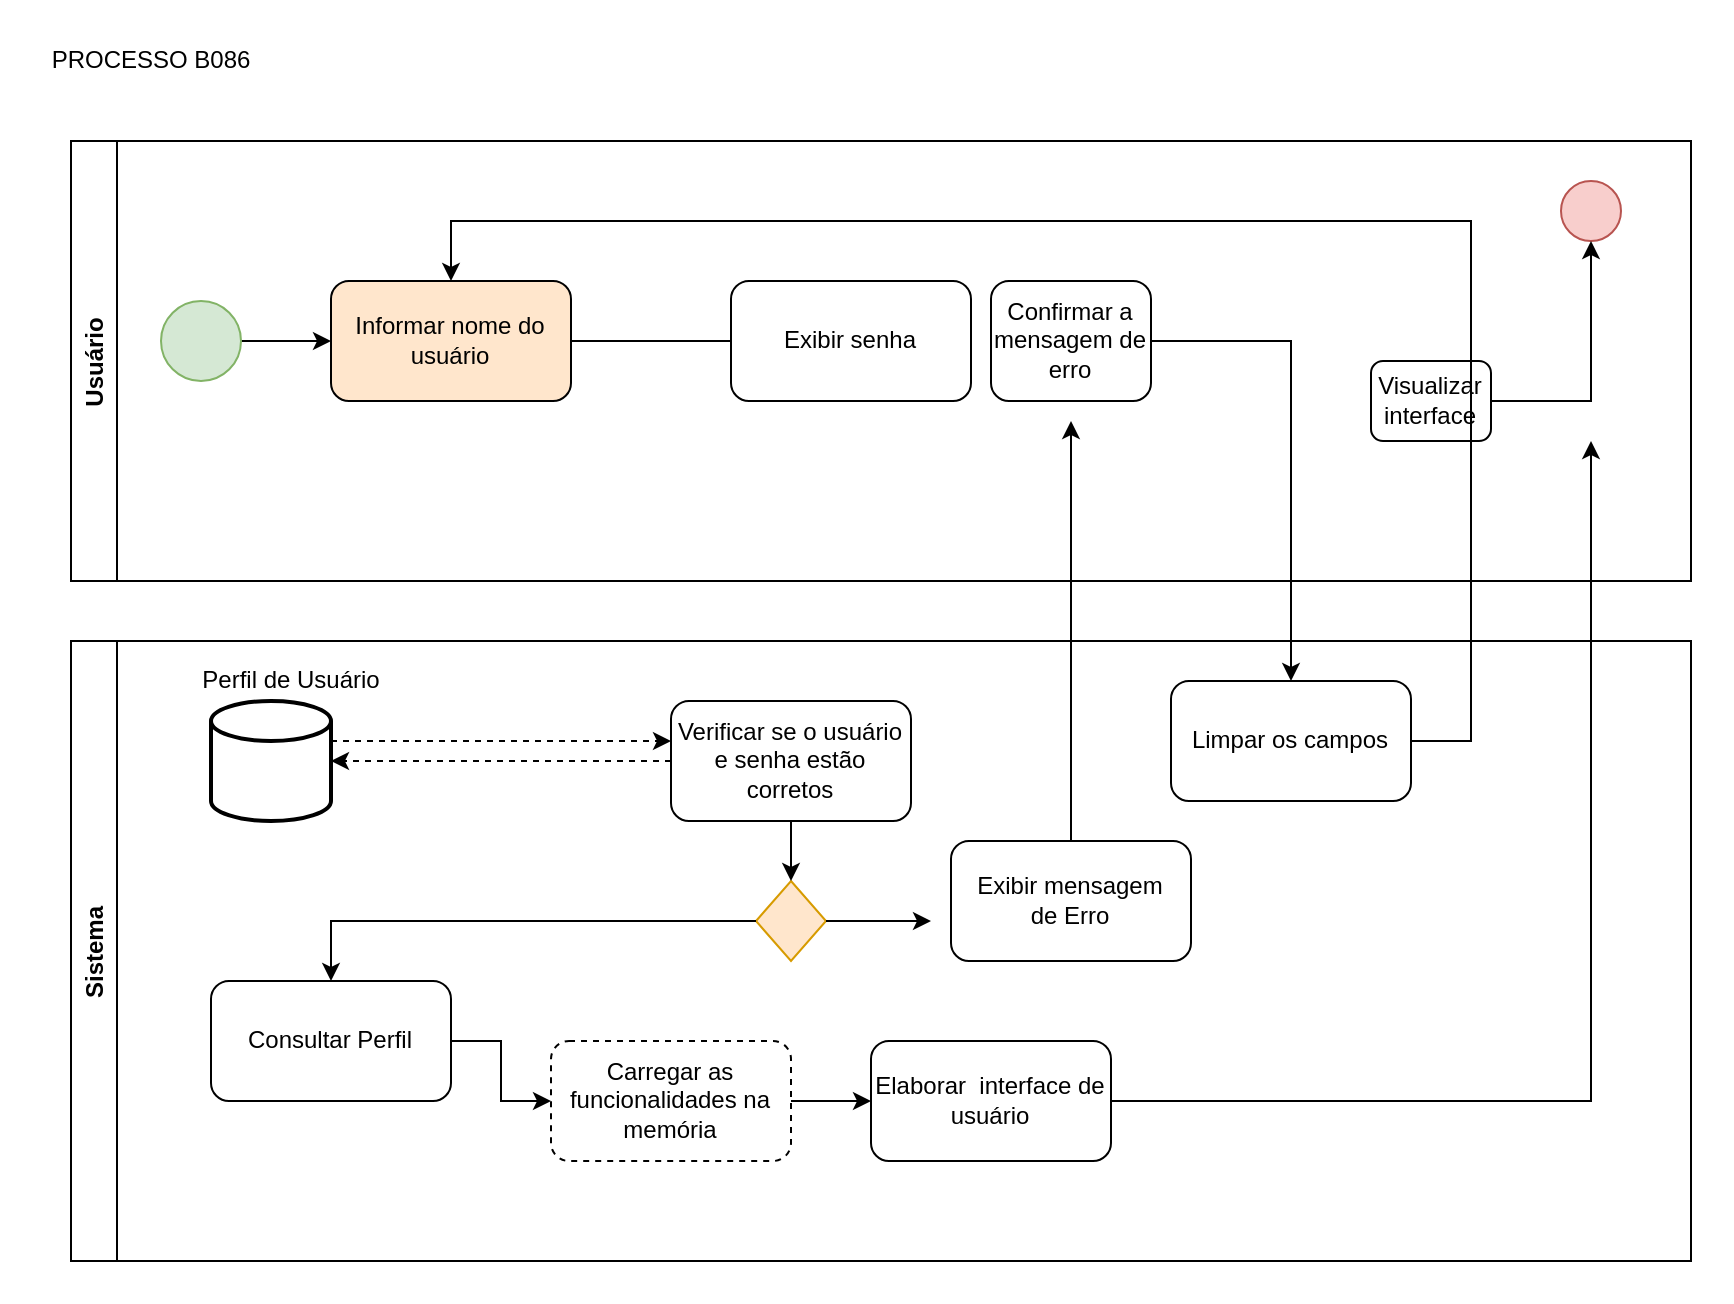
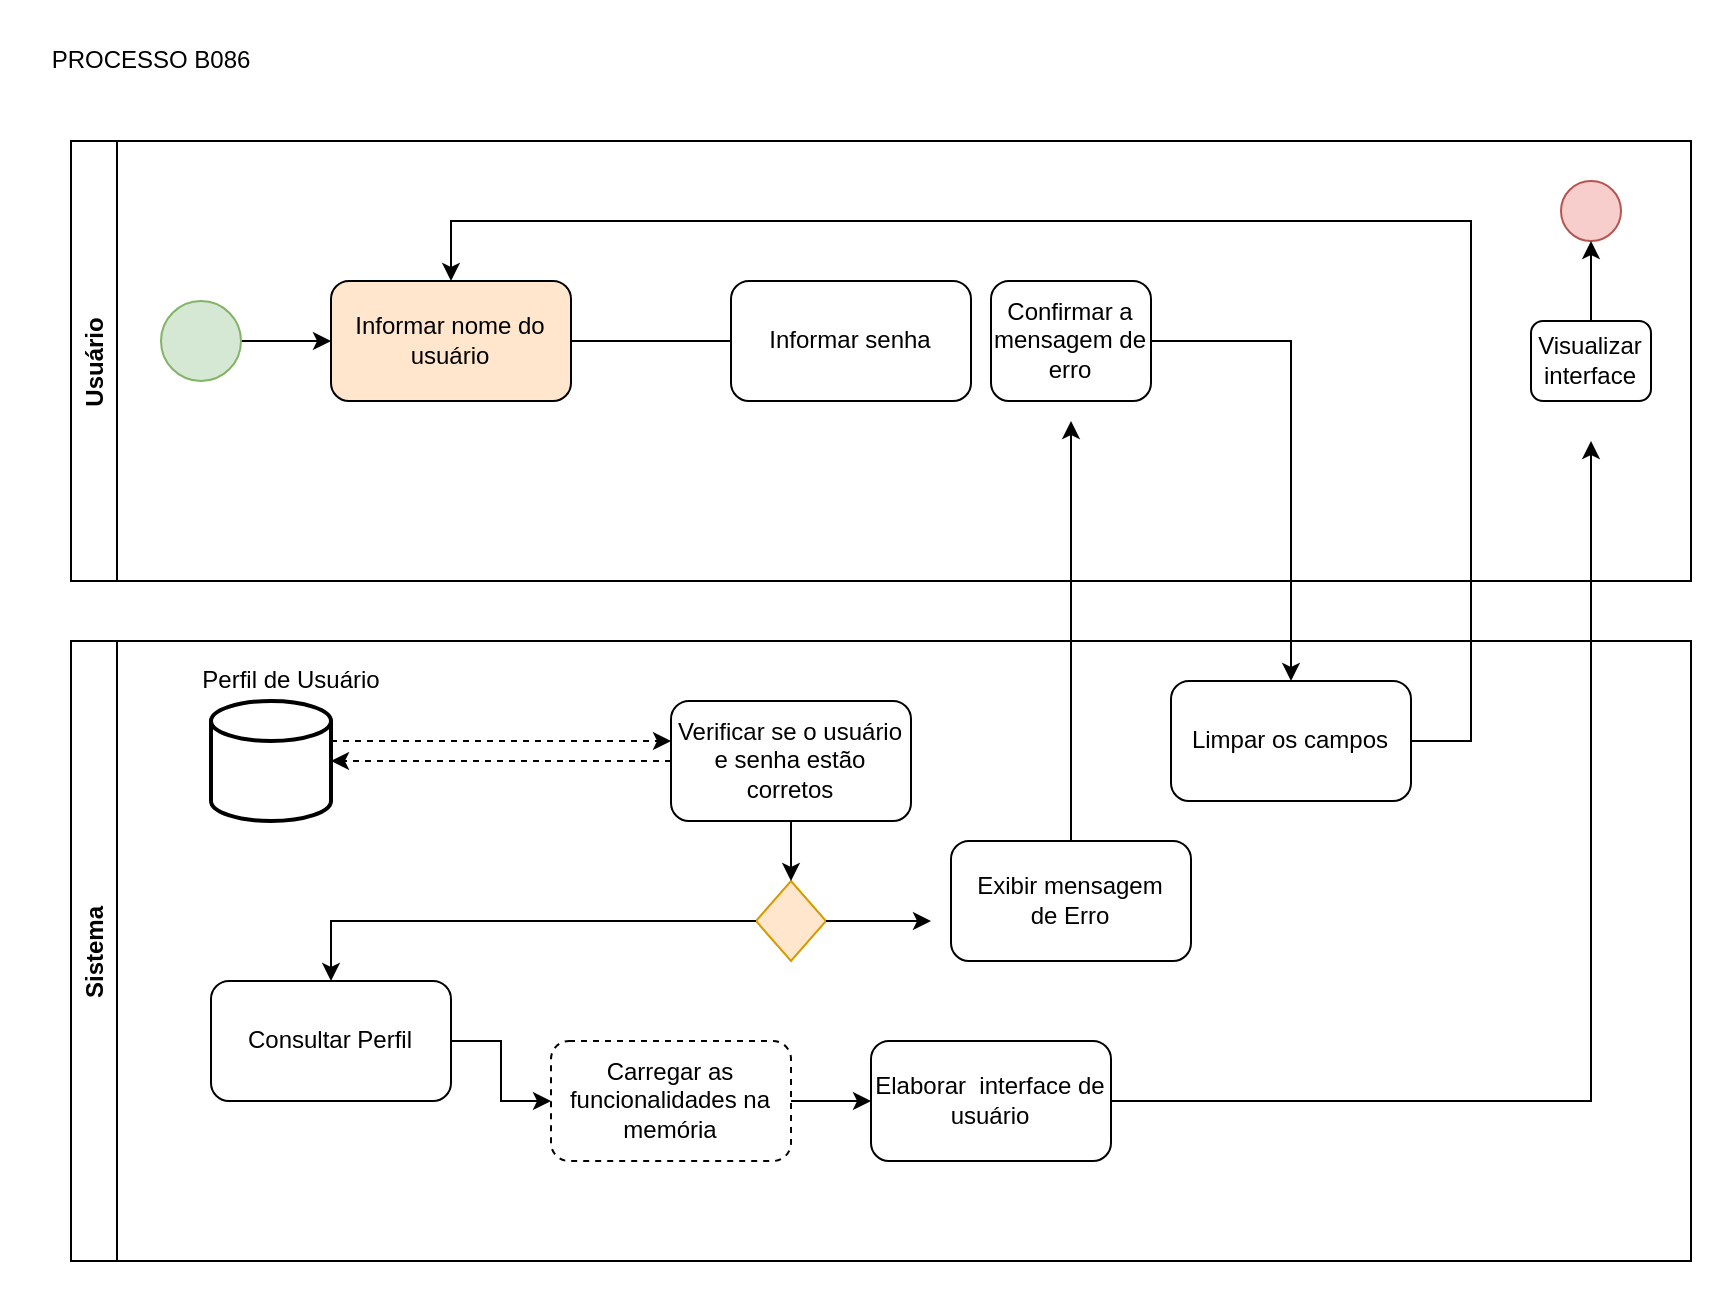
(851, 341) -> (851, 341)
(1431, 401) -> (1591, 361)
